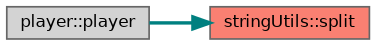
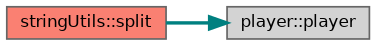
(171, 23) -> (188, 23)
